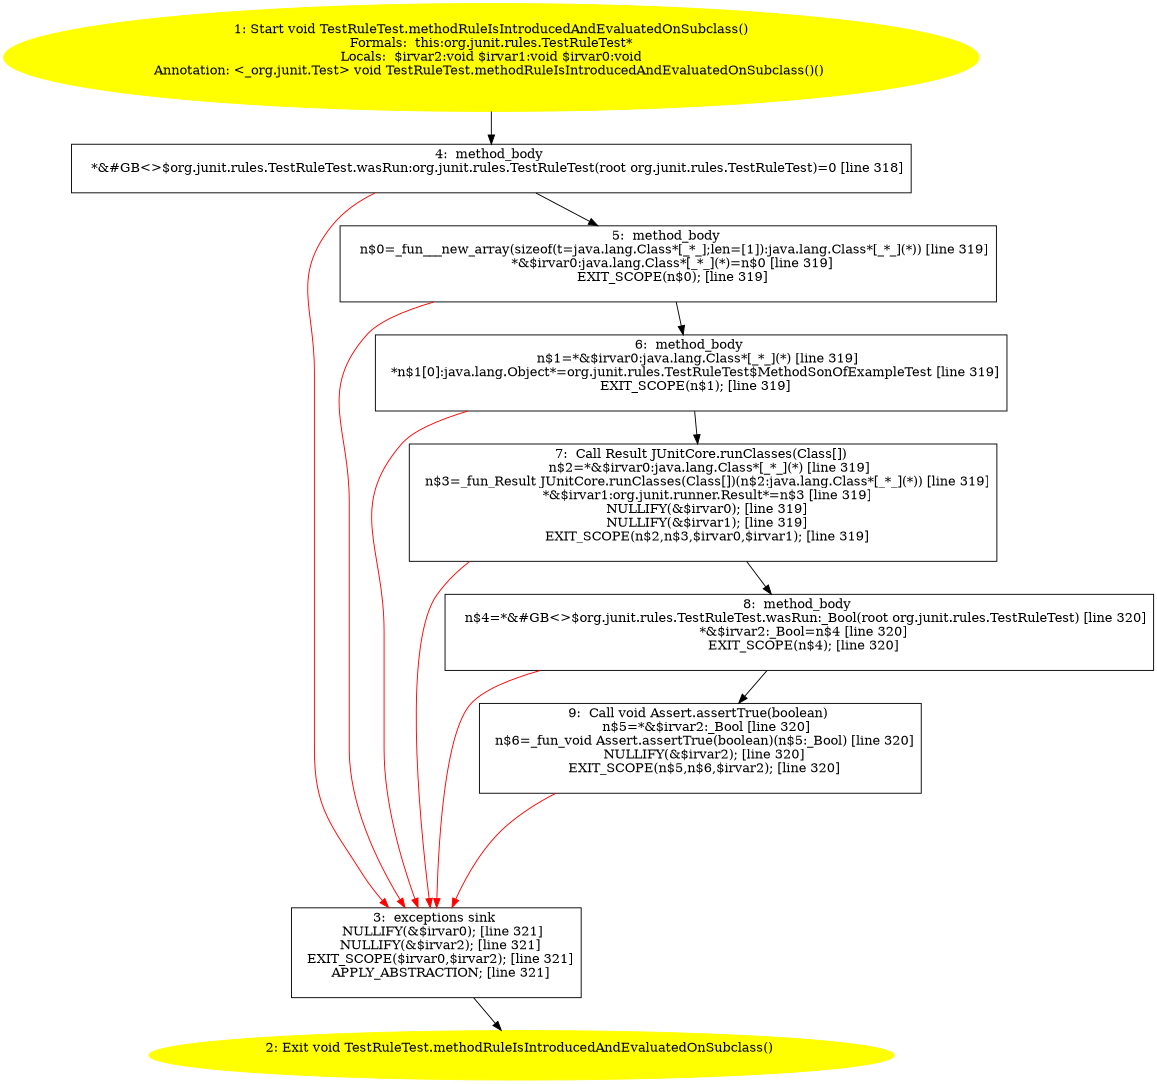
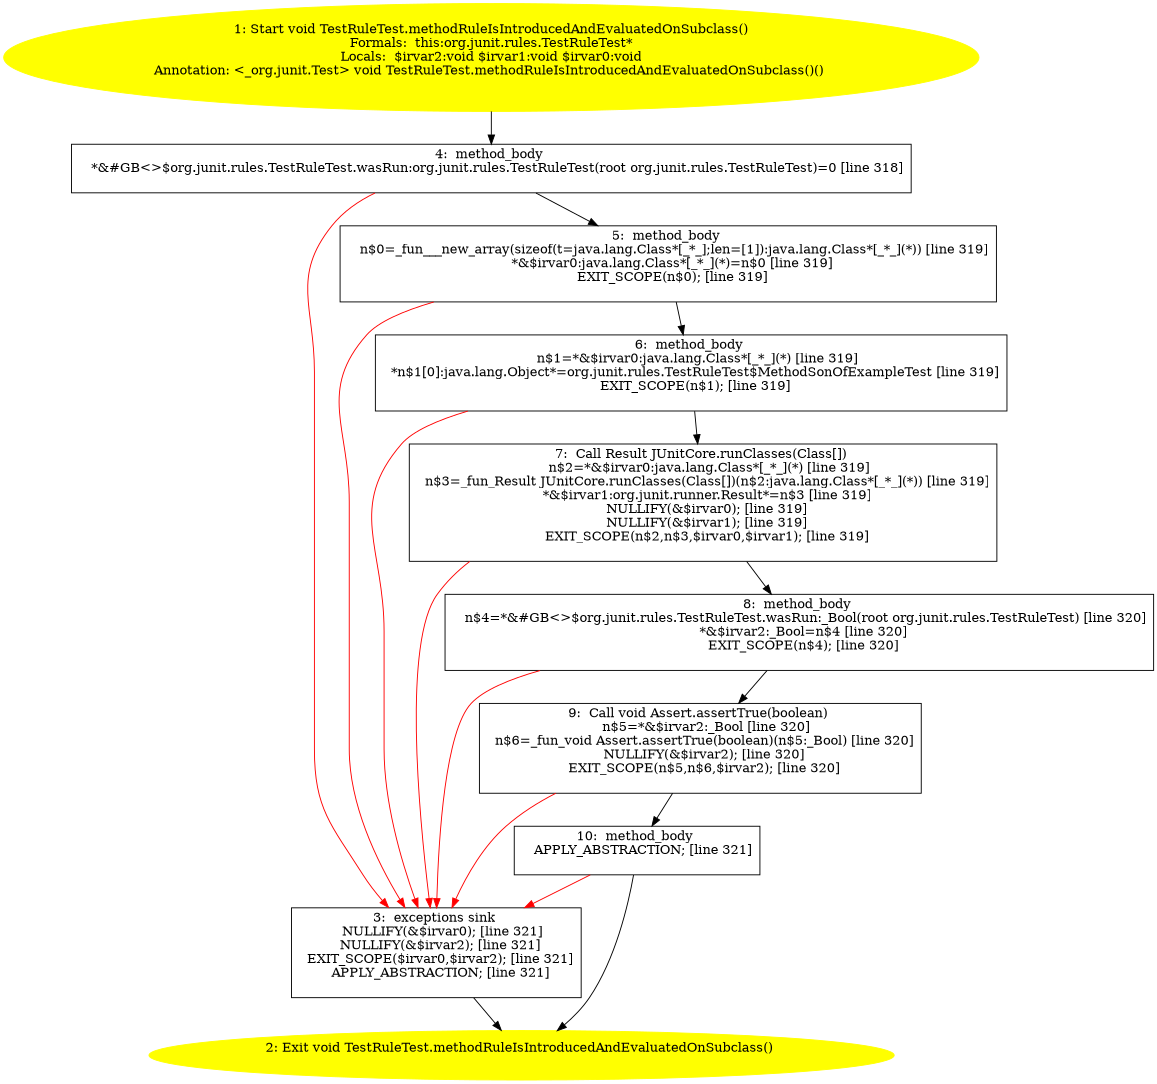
none -> (637, 851)
